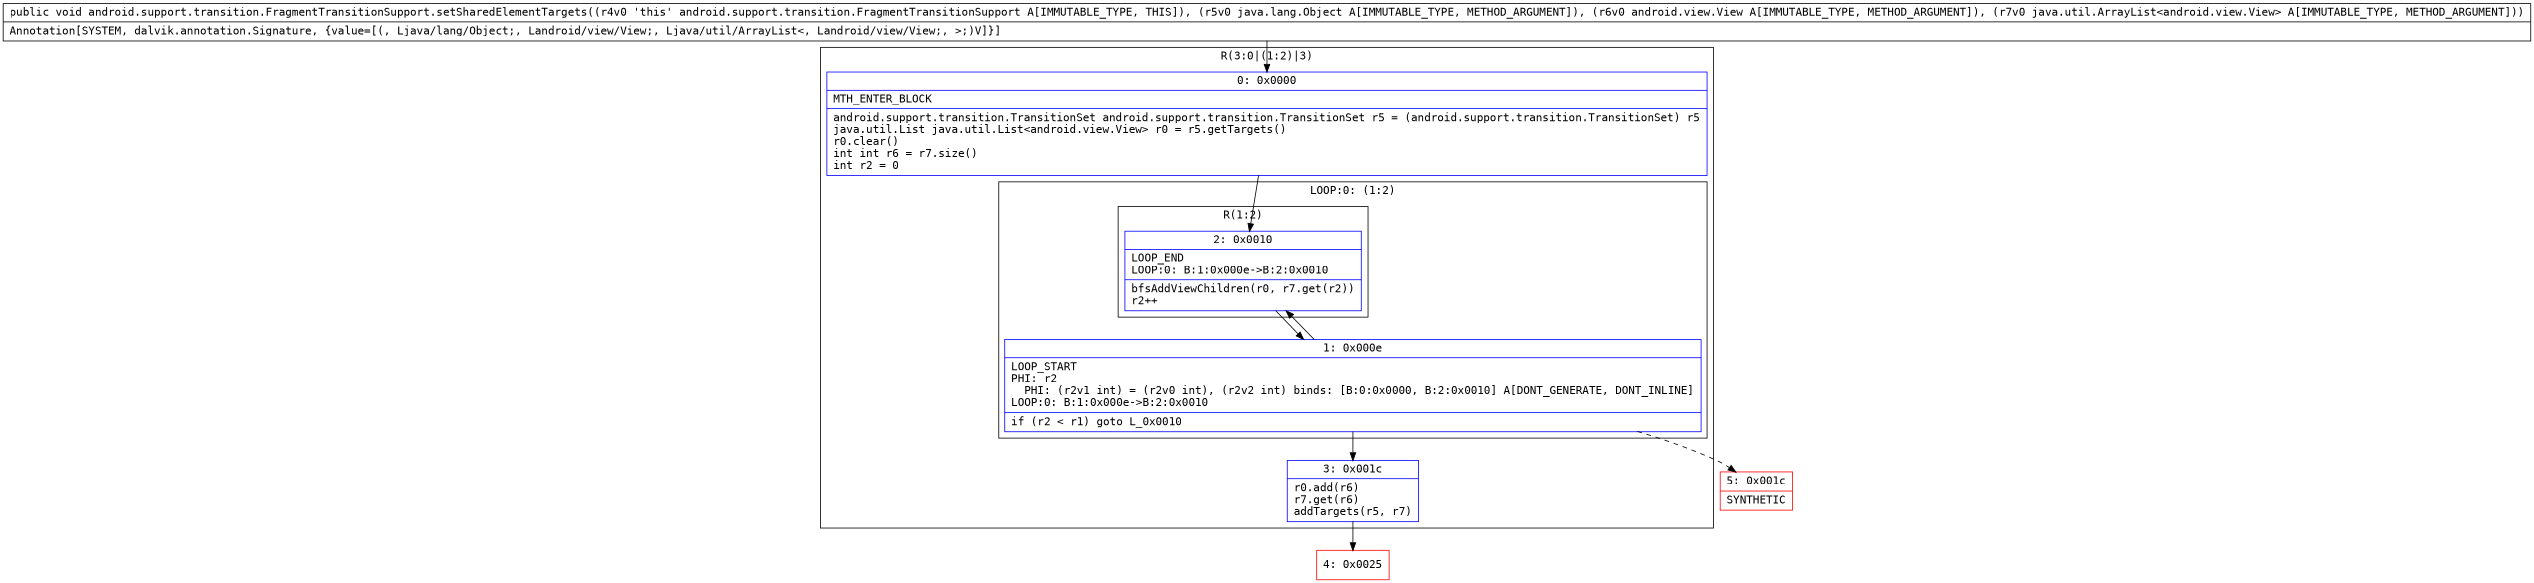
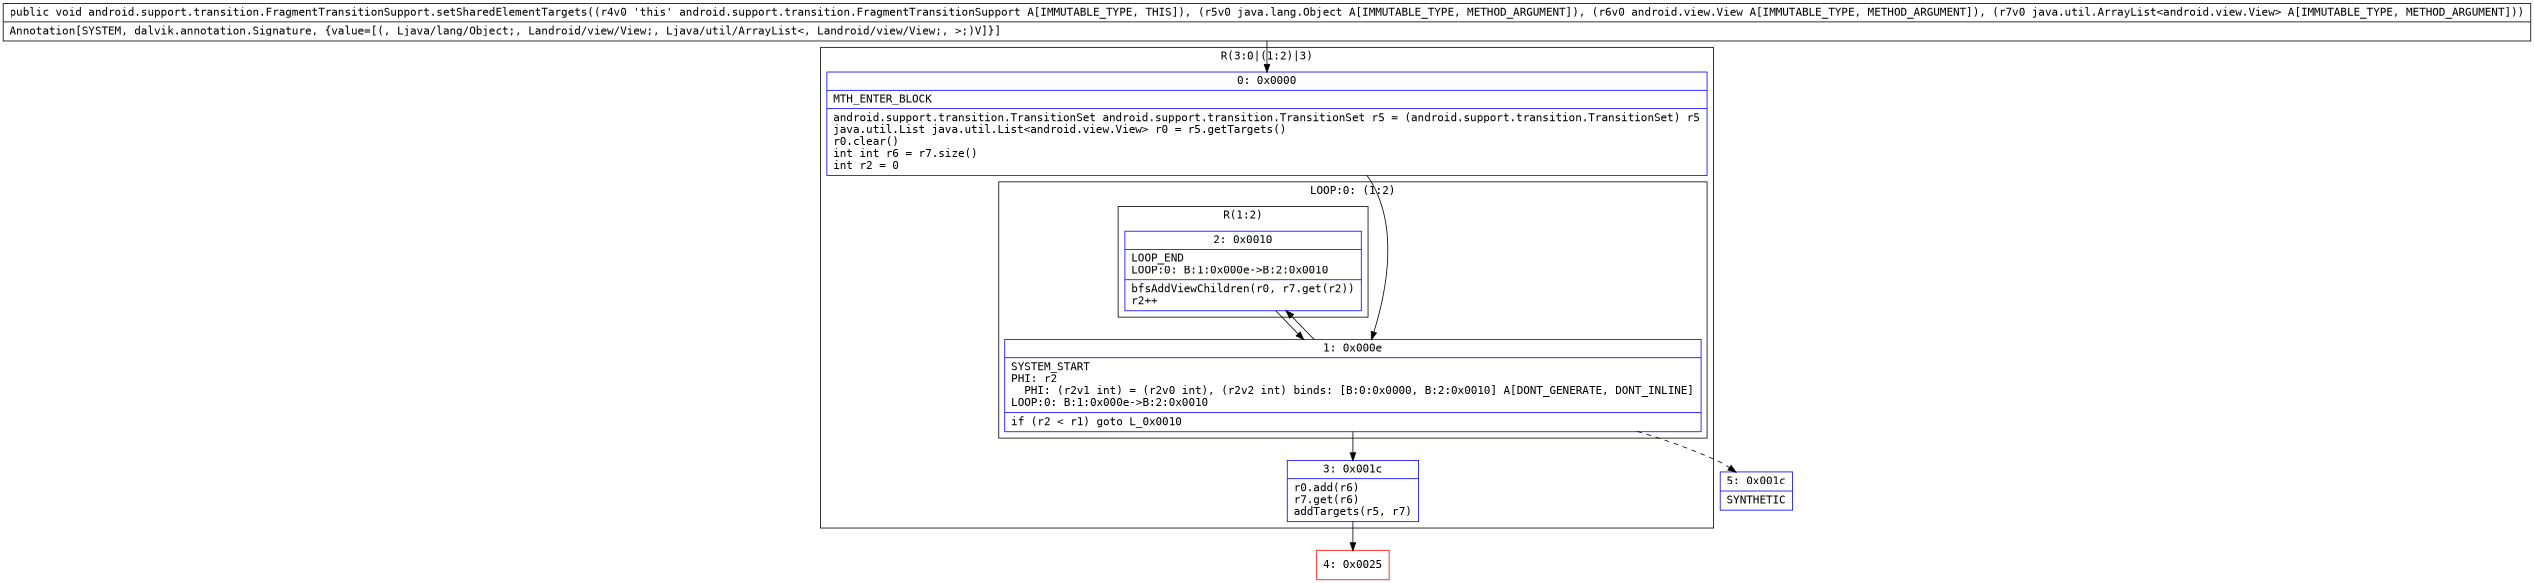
(1255, 199) -> (1388, 252)
(1044, 367) -> (1051, 367)
(1756, 491) -> (1756, 491)
